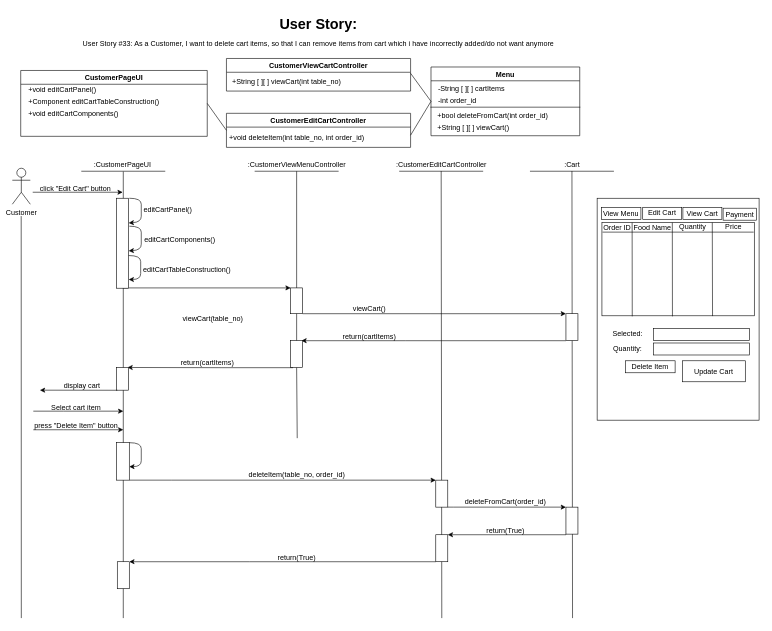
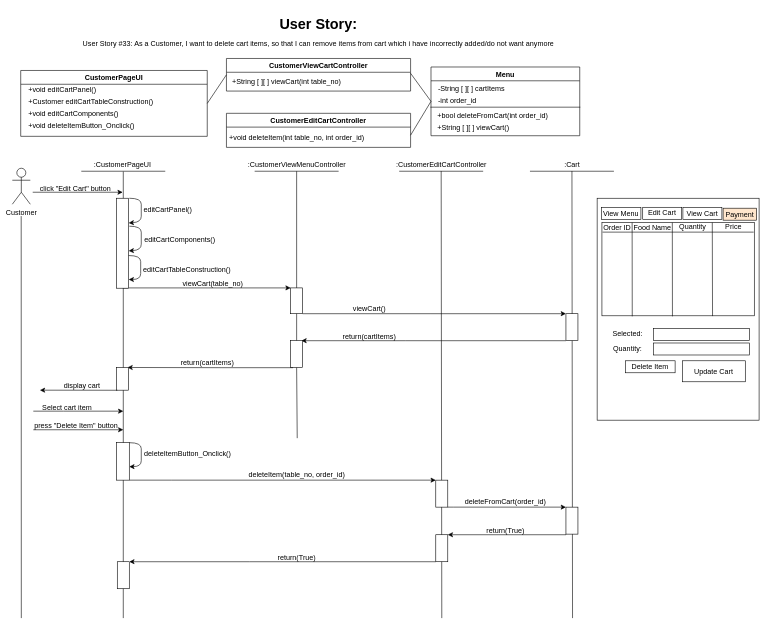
none -> (216, 90)
(101, 102) -> (99, 102)
(217, 117) -> none
none -> (84, 126)
(740, 214) -> (740, 214)
(213, 319) -> (213, 283)
(76, 408) -> (67, 408)
none -> (188, 453)
